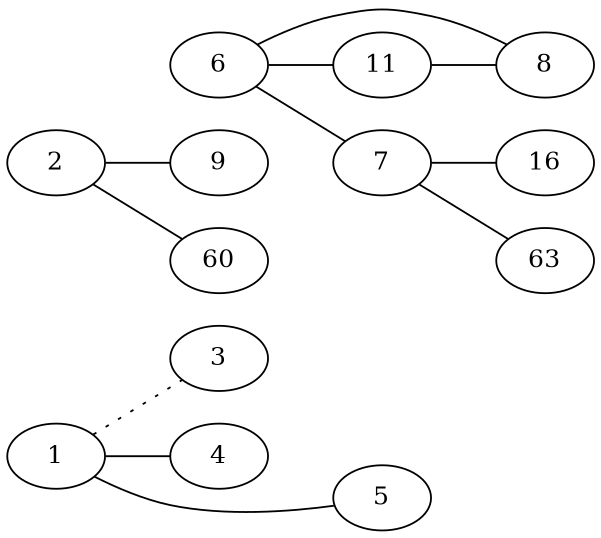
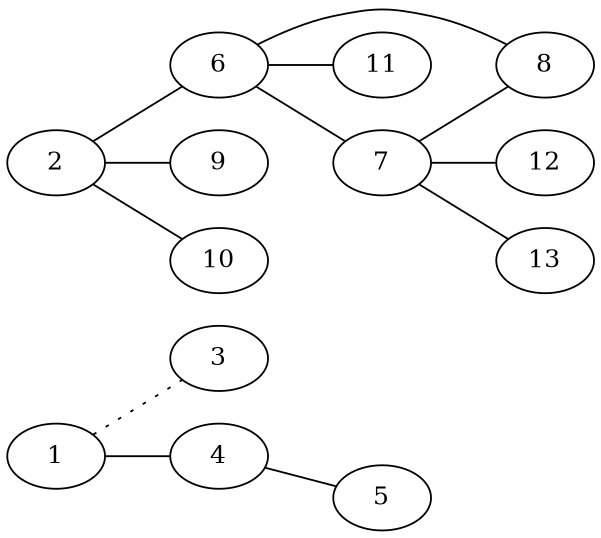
(464, 65) -> (464, 114)
none -> (138, 114)
(545, 163) -> (545, 163)
(219, 261) -> (219, 261)
(545, 261) -> (545, 261)
(212, 511) -> (301, 477)
